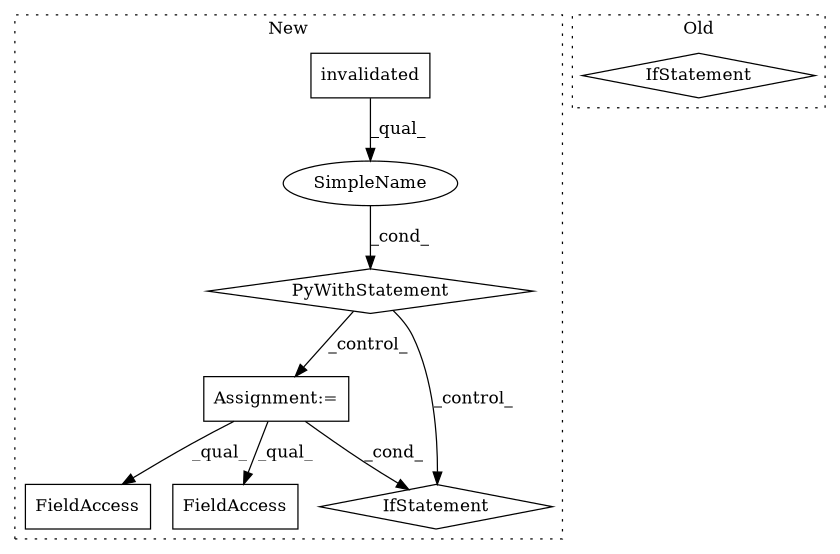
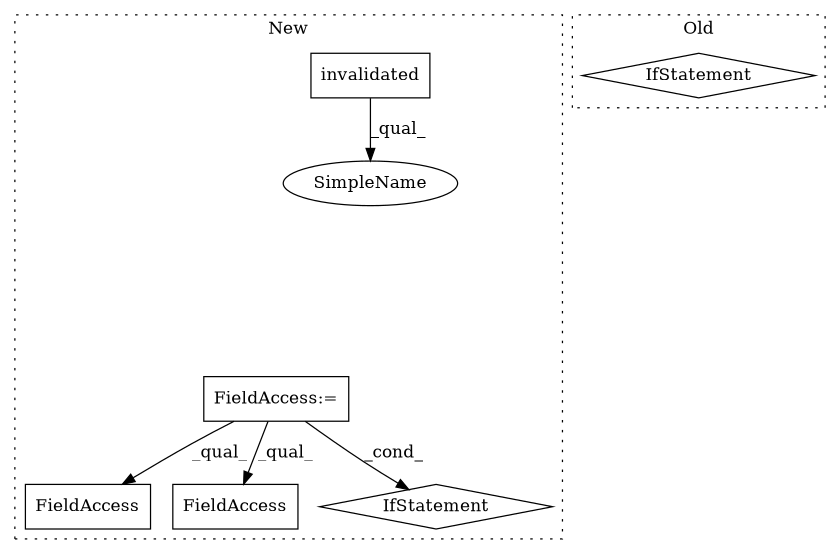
(370, 291) -> none
(276, 399) -> (276, 399)
